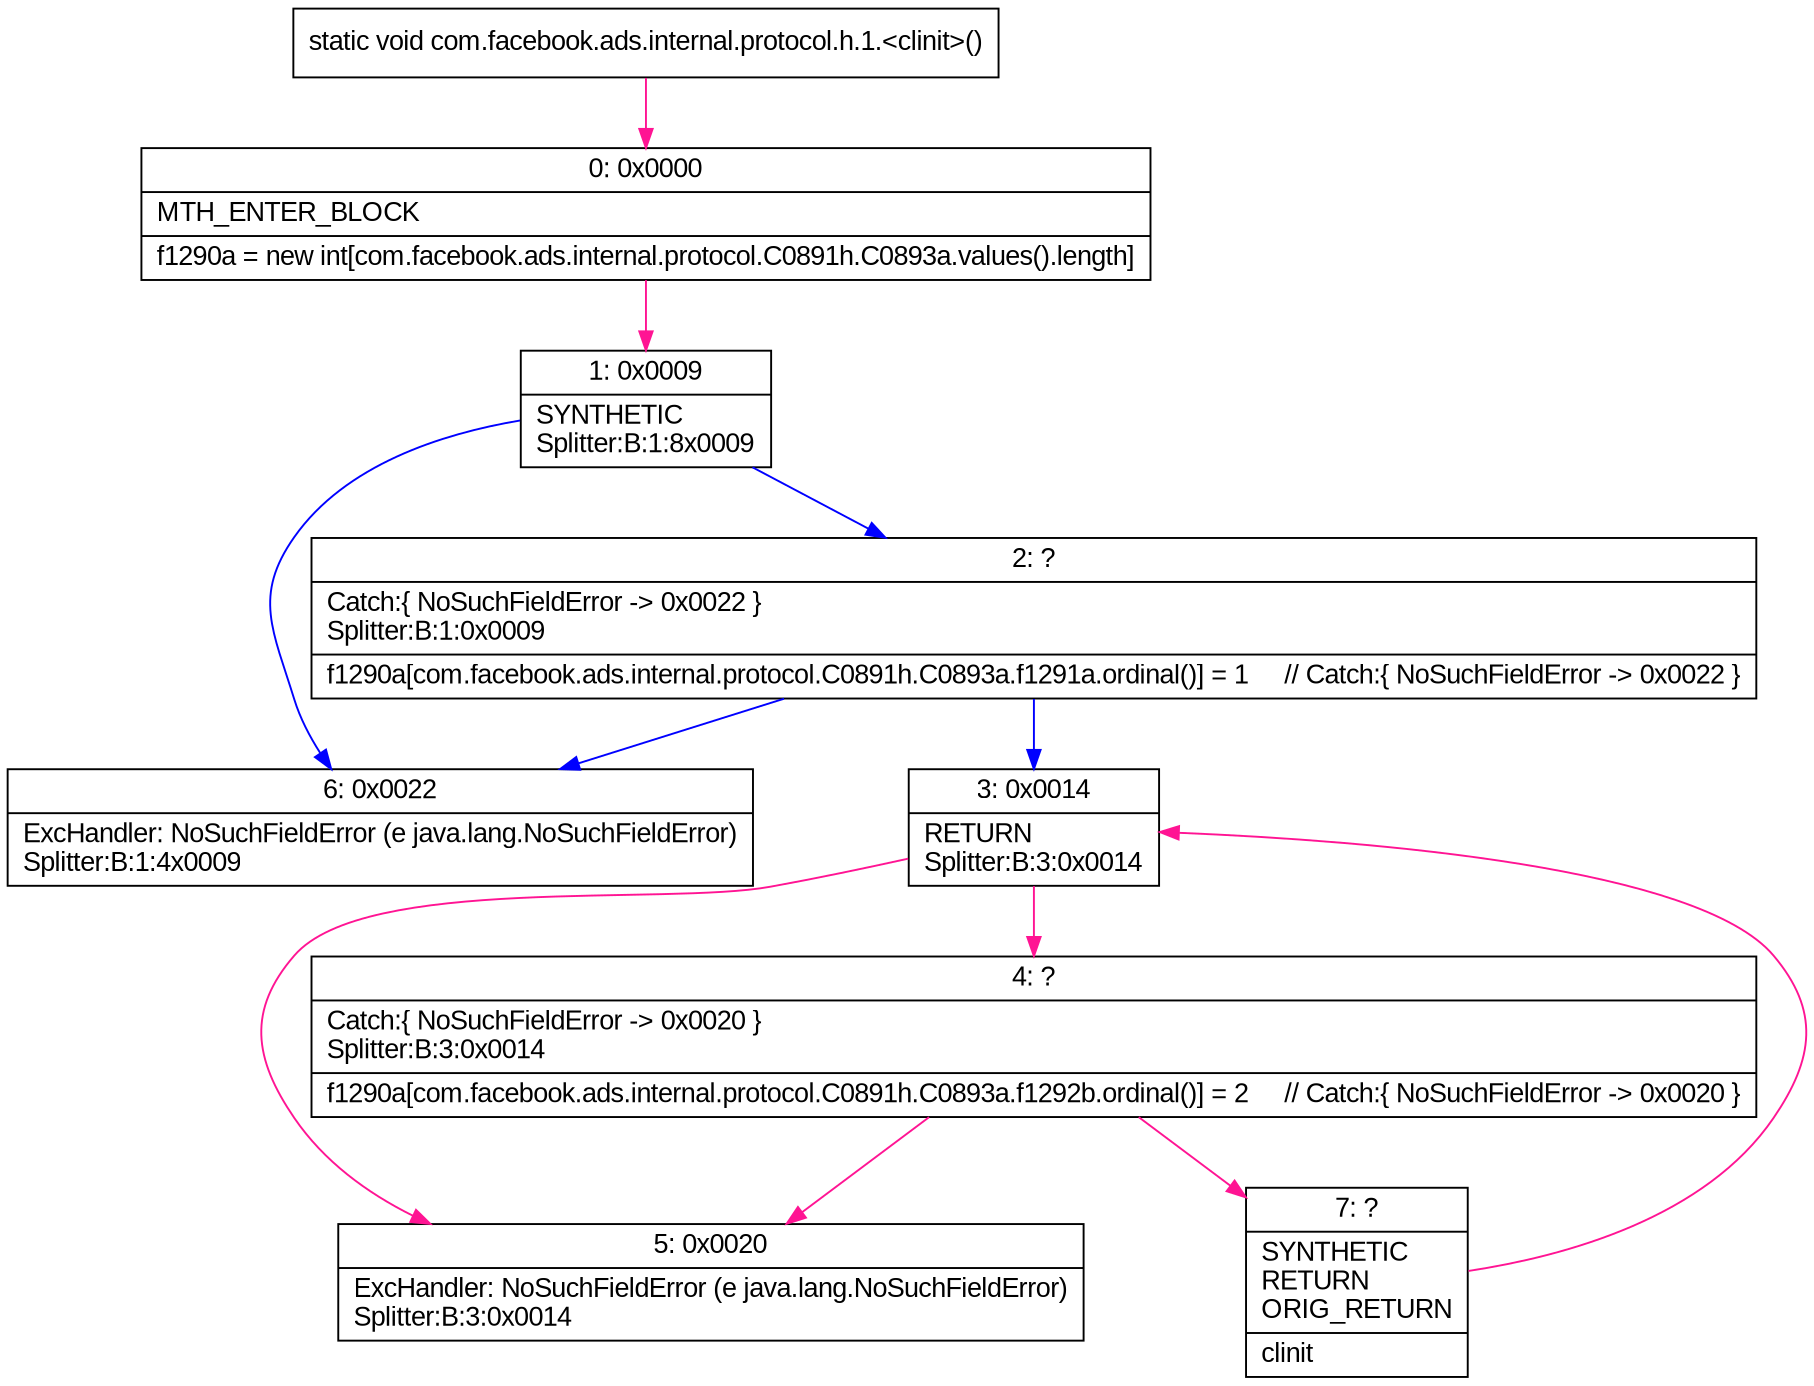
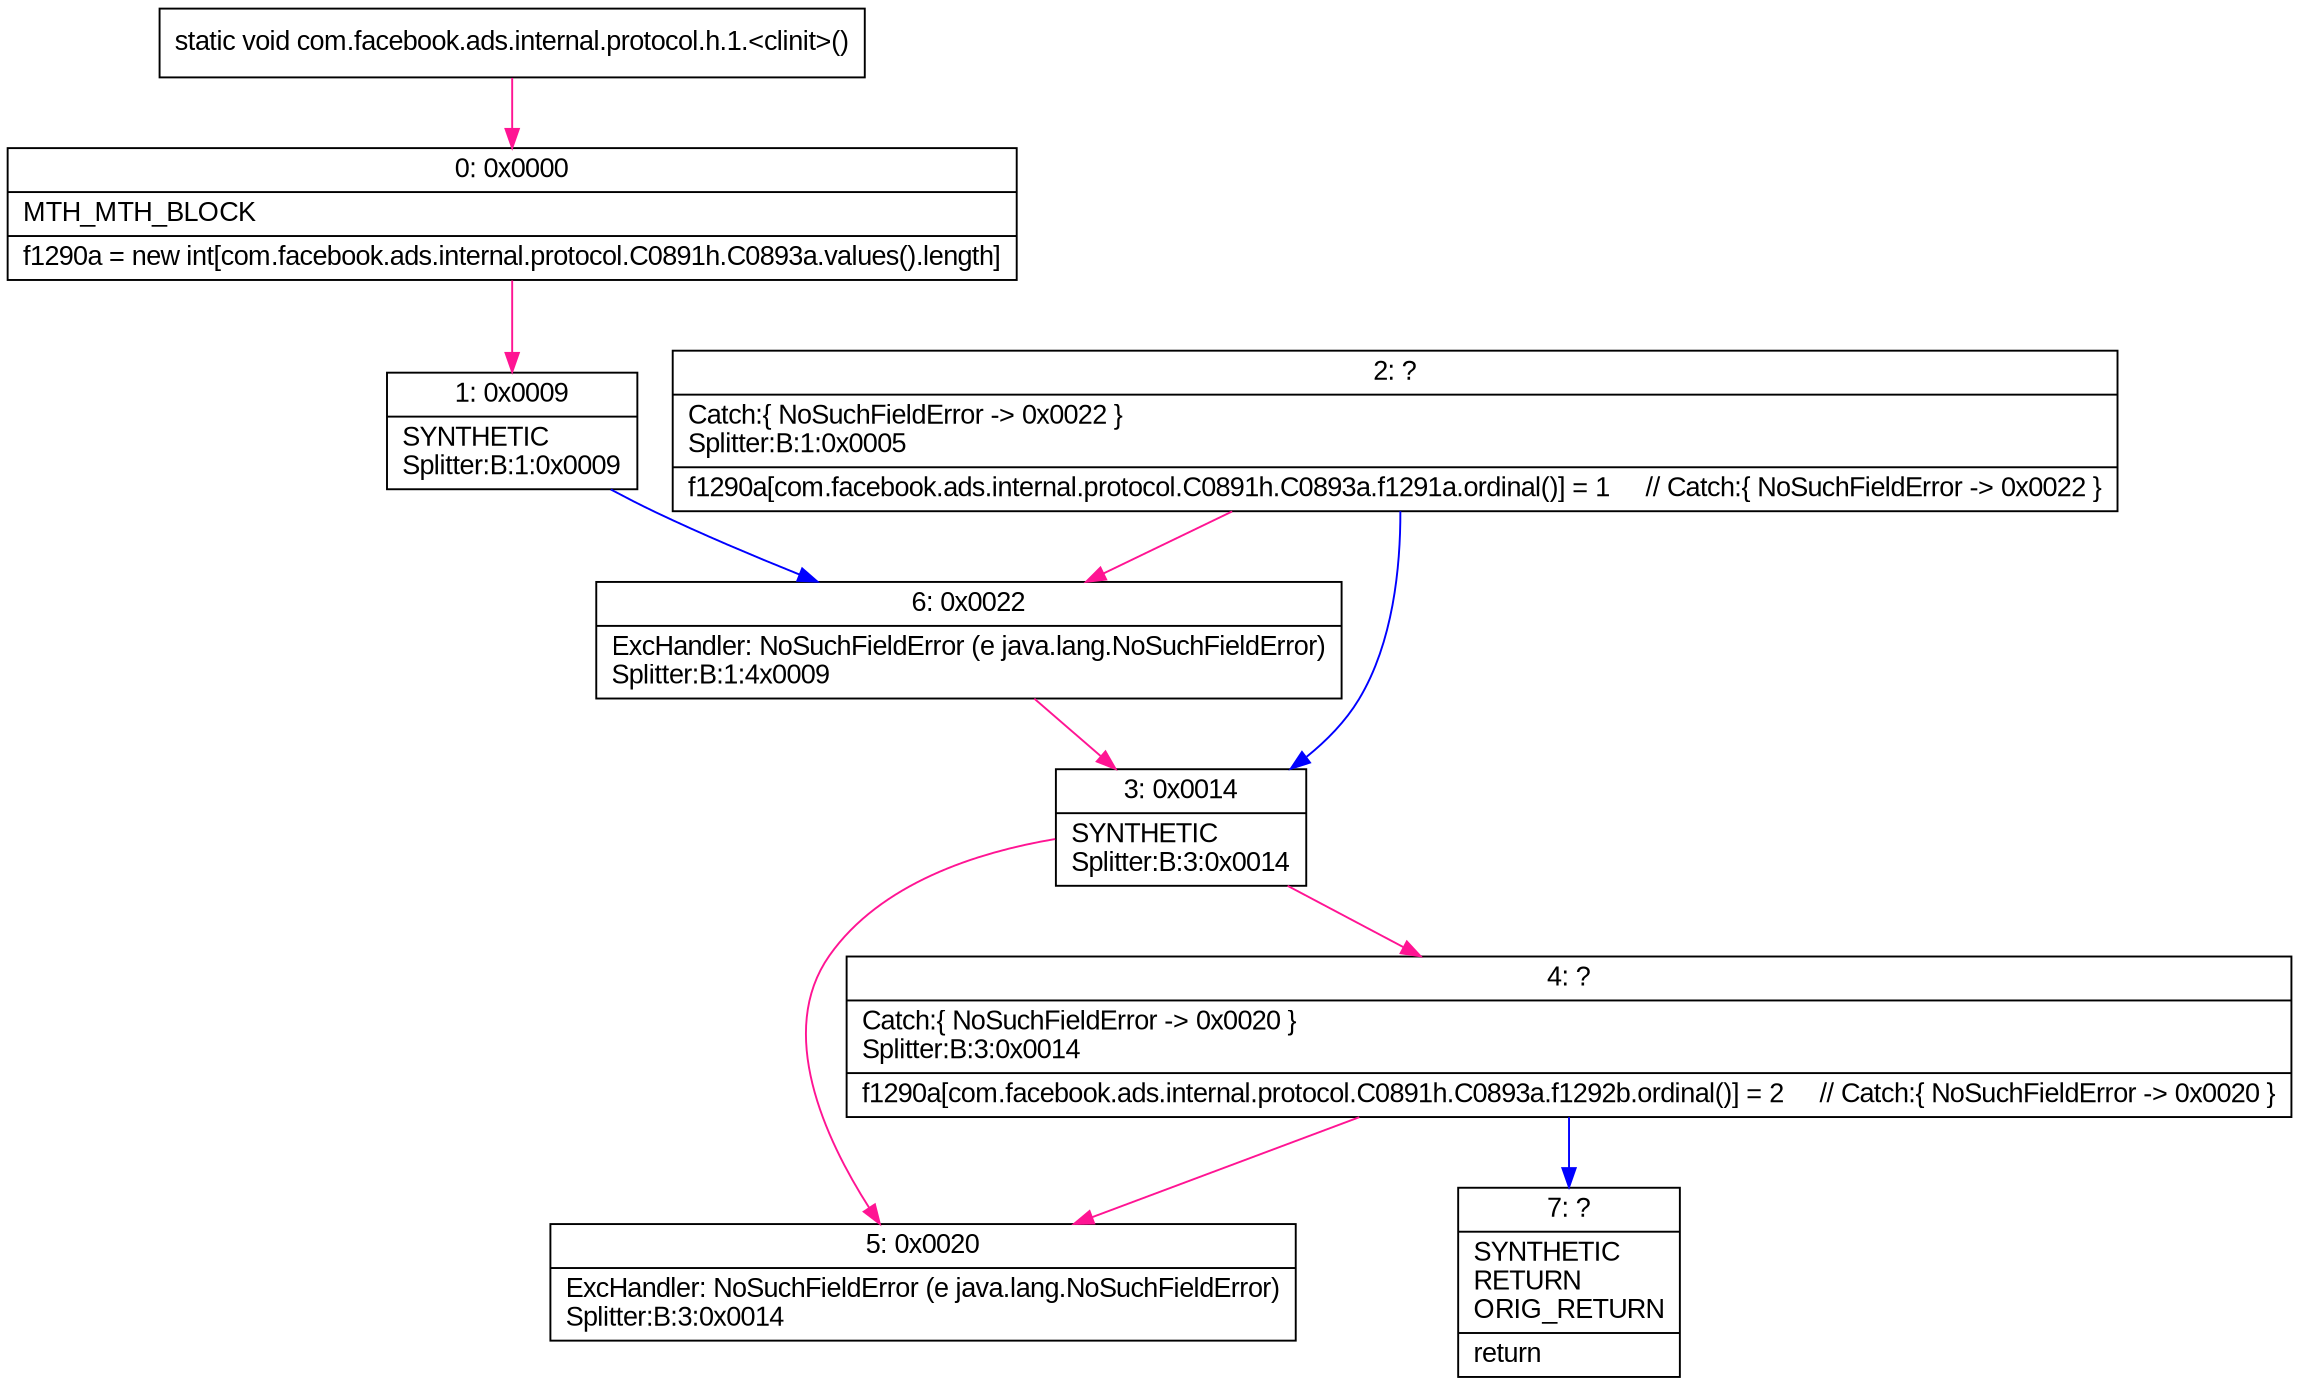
(289, 213) -> (140, 213)
(646, 444) -> (512, 466)
(810, 498) -> none
(437, 632) -> (798, 444)
(681, 731) -> (1168, 542)
(978, 834) -> (1145, 834)
(1739, 929) -> (1067, 727)
(1184, 1151) -> (1569, 1143)
(1288, 1354) -> (1508, 1354)
